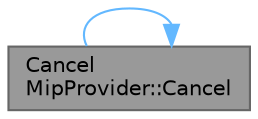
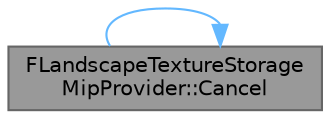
(129, 78) -> (165, 78)
